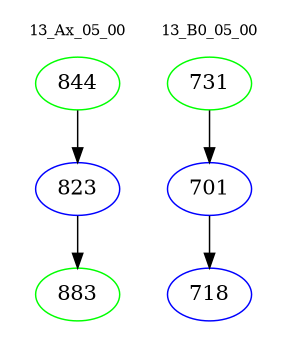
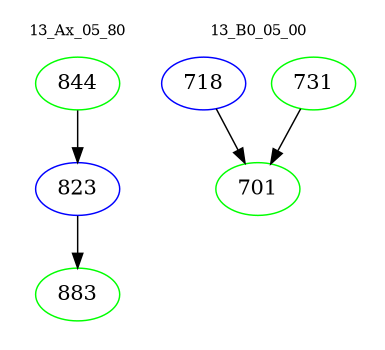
(78, 32) -> (78, 32)
(210, 189) -> (258, 189)
(210, 235) -> (227, 129)
